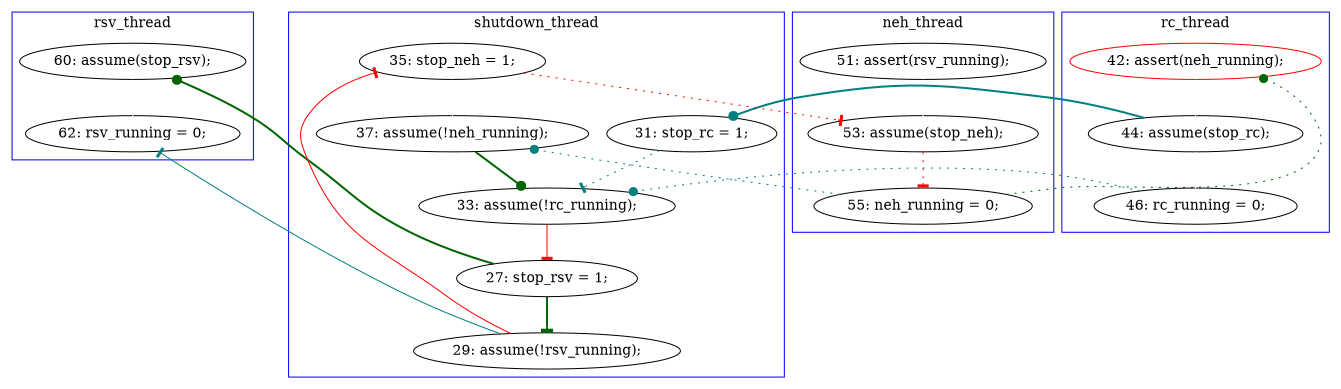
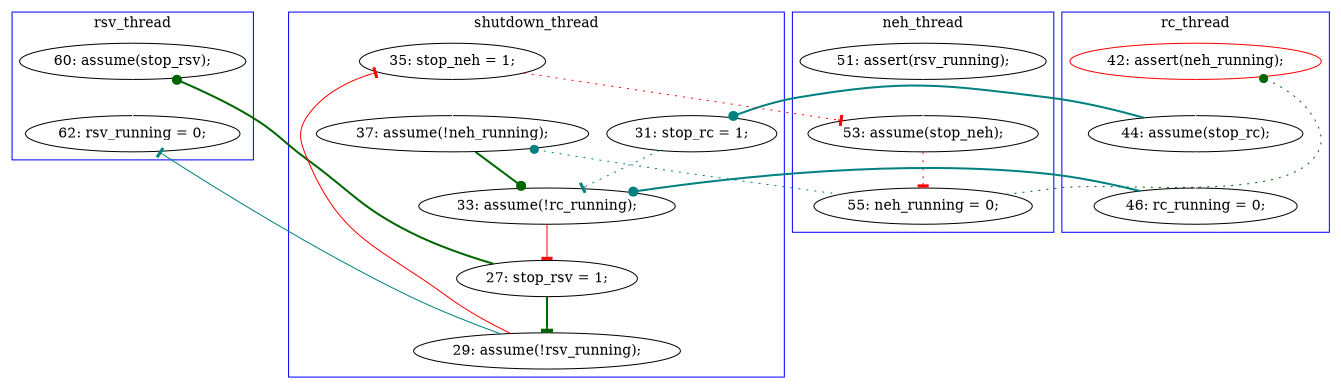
(889, 169) -> (889, 169)
